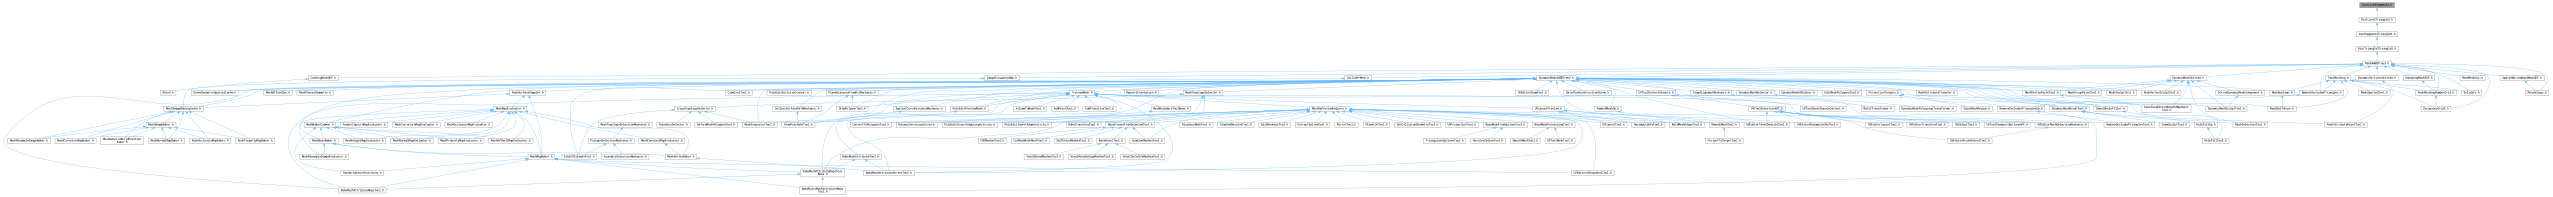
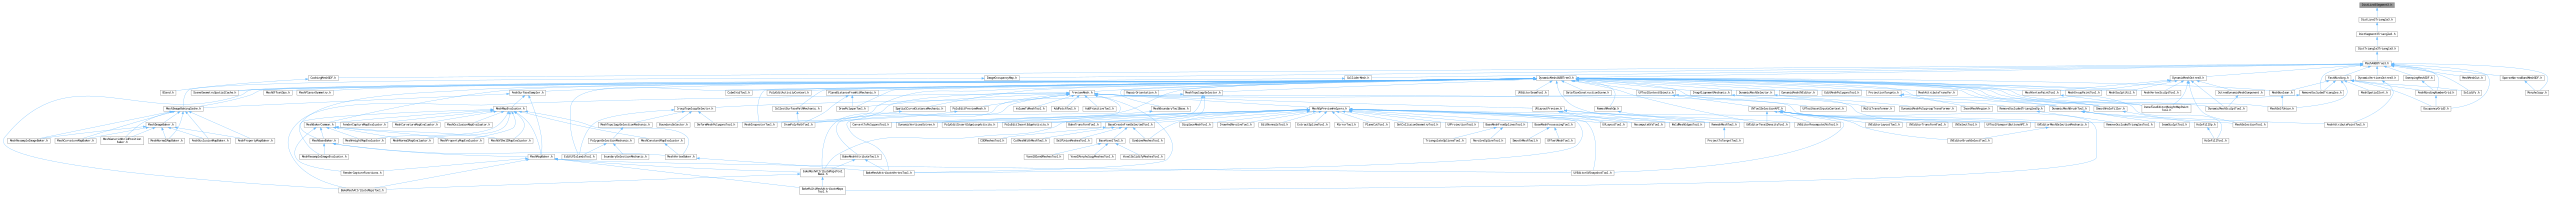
(1255, 84) -> none
(729, 117) -> (659, 117)
none -> (1765, 158)
